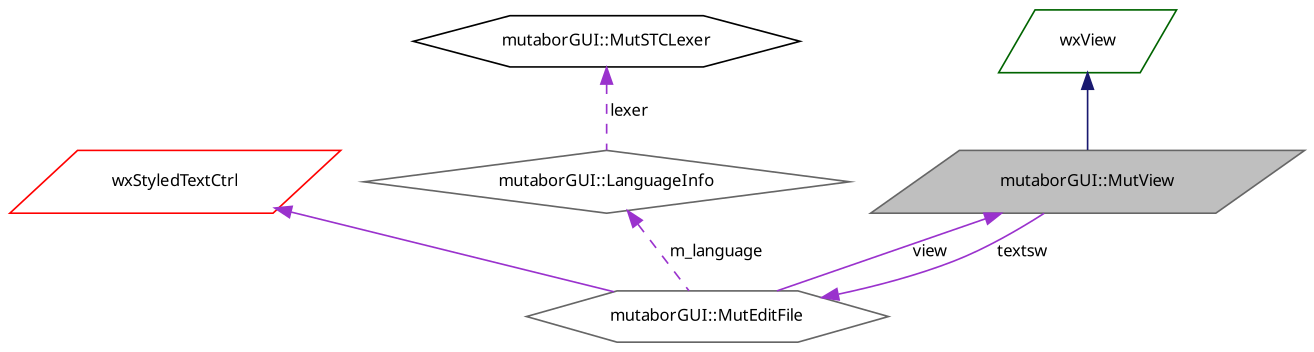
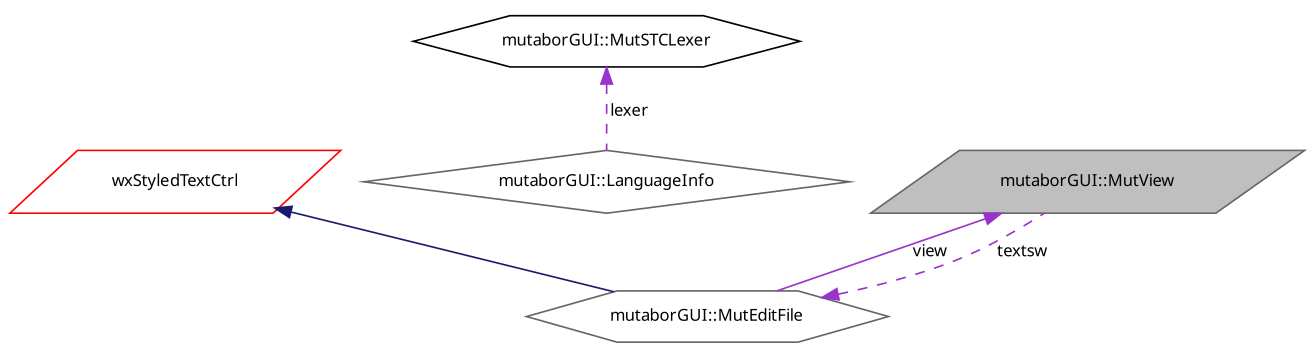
(1088, 41) -> none
(452, 252) -> (452, 252)
(663, 258) -> none
(945, 264) -> (945, 264)
